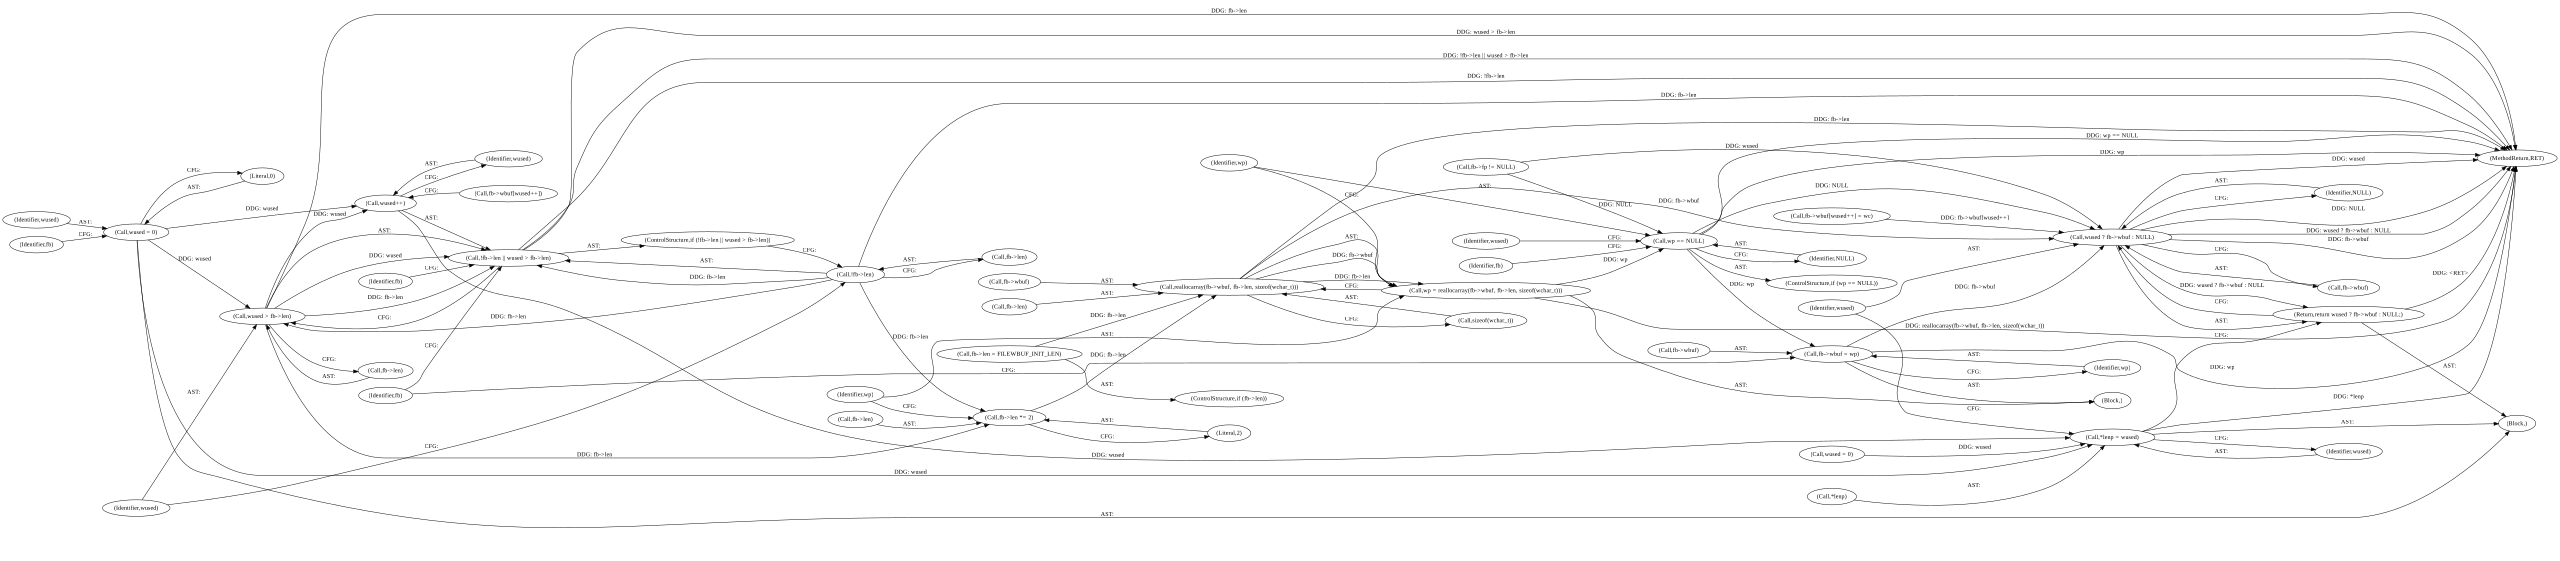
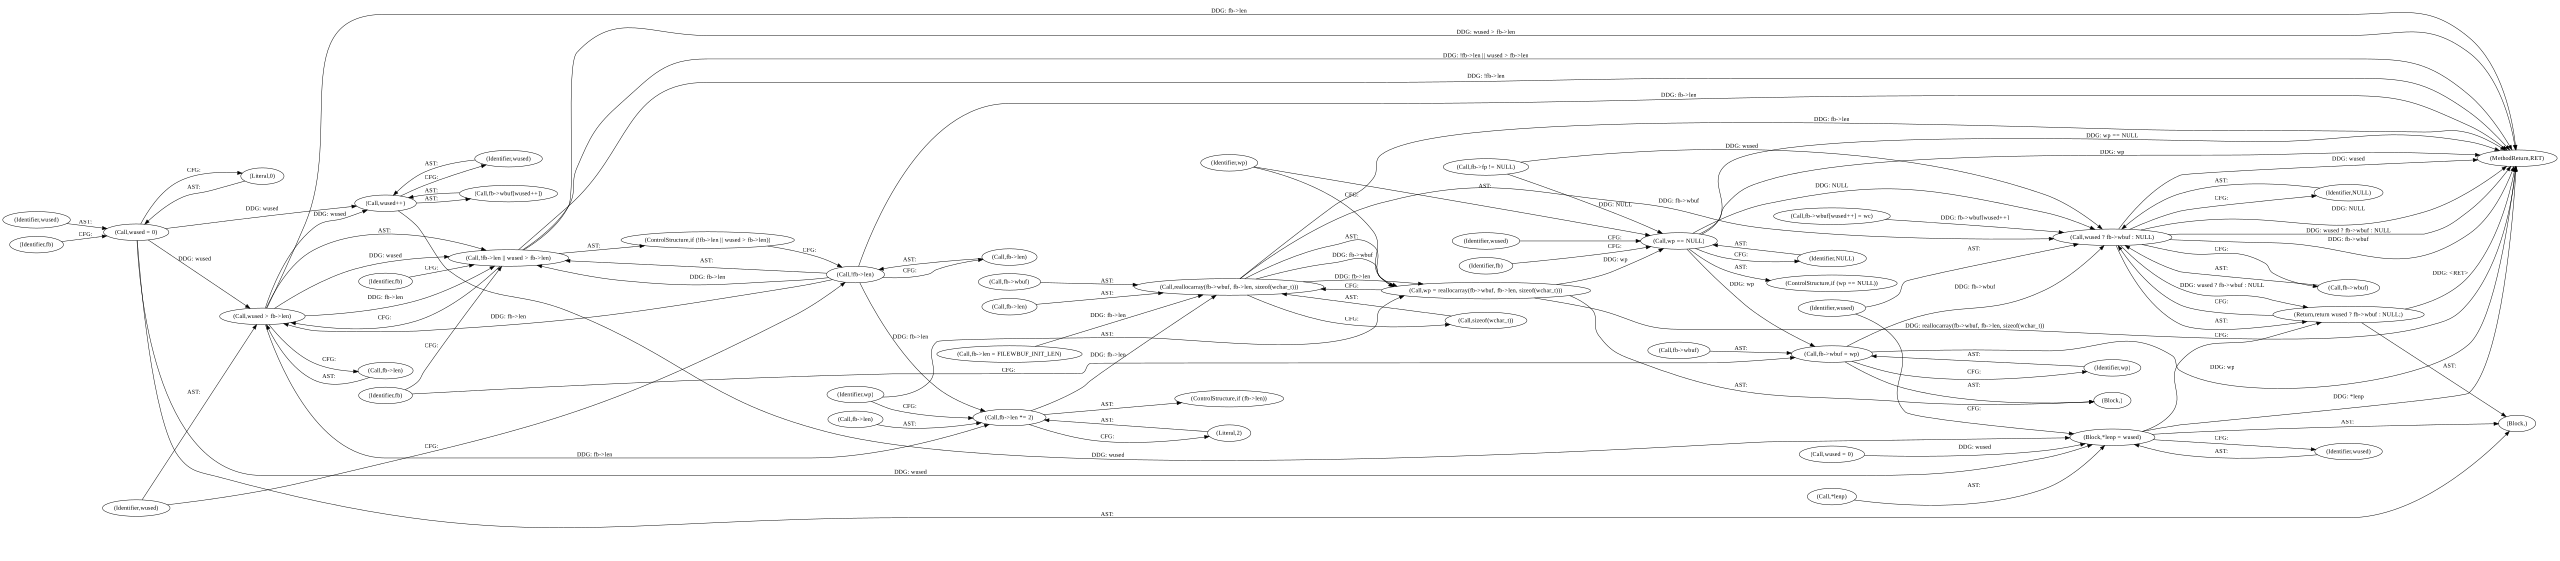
(432, 191) -> (432, 191)
(444, 229) -> (441, 202)
(1110, 395) -> (1110, 409)
(2112, 437) -> (2112, 437)
